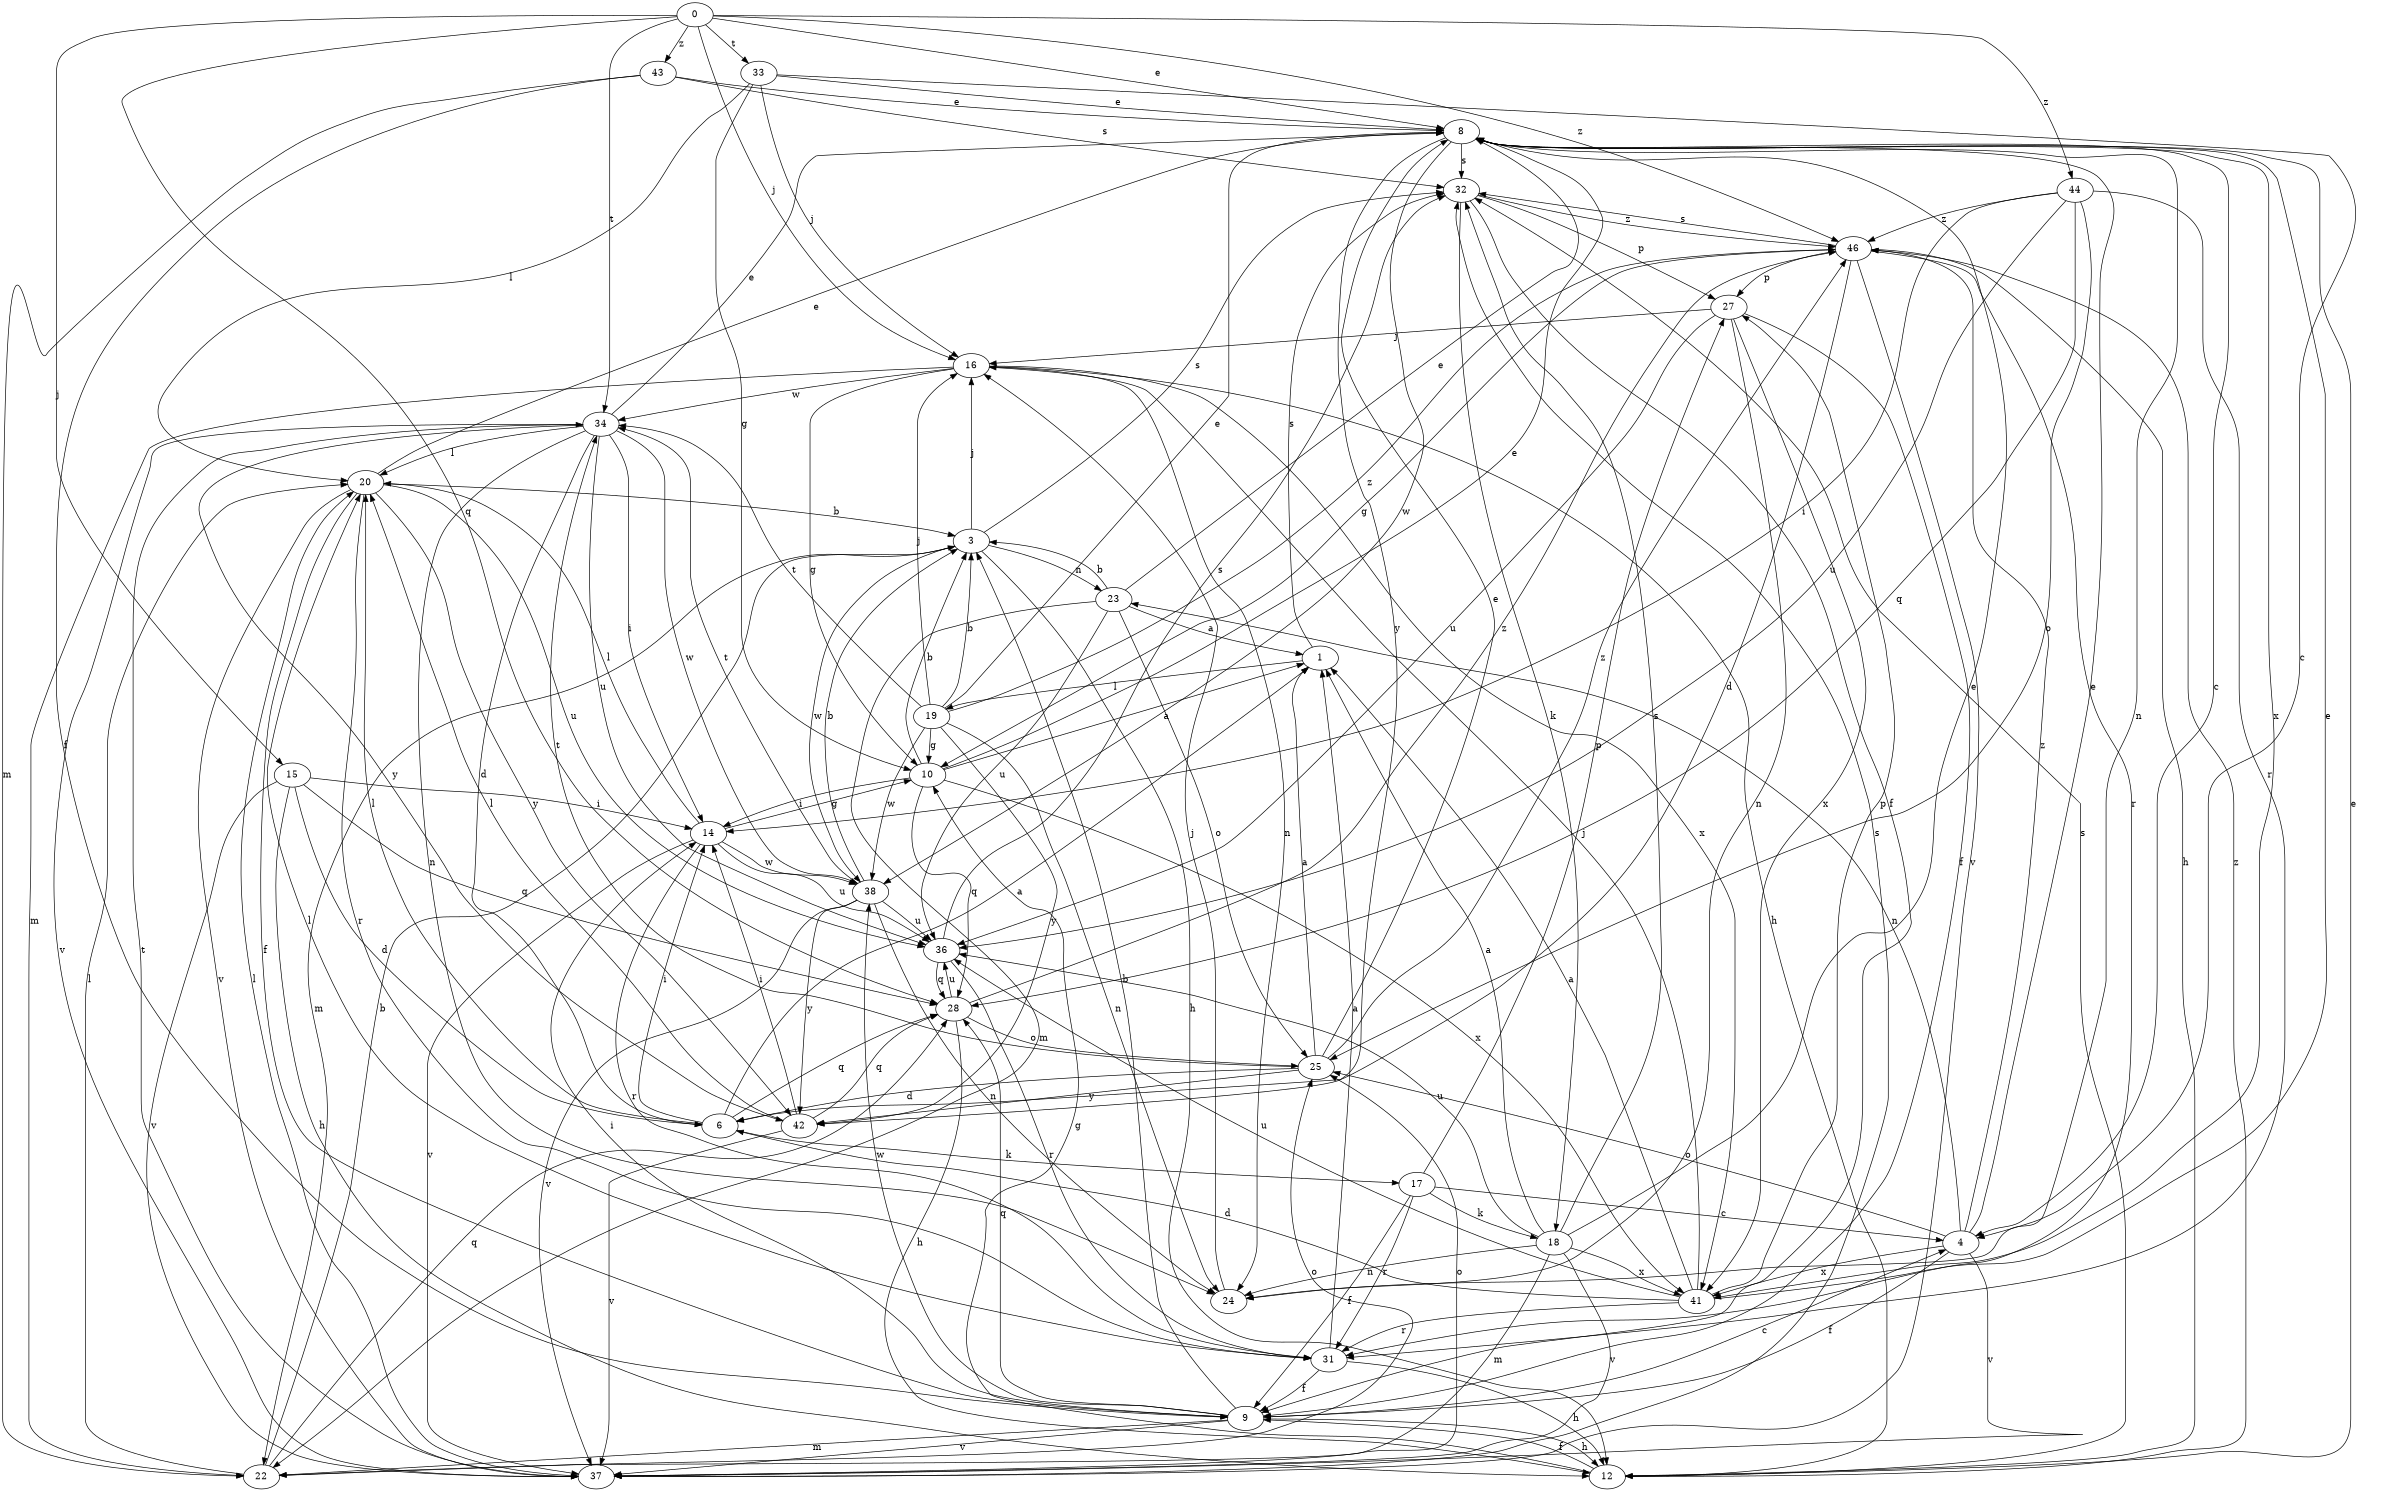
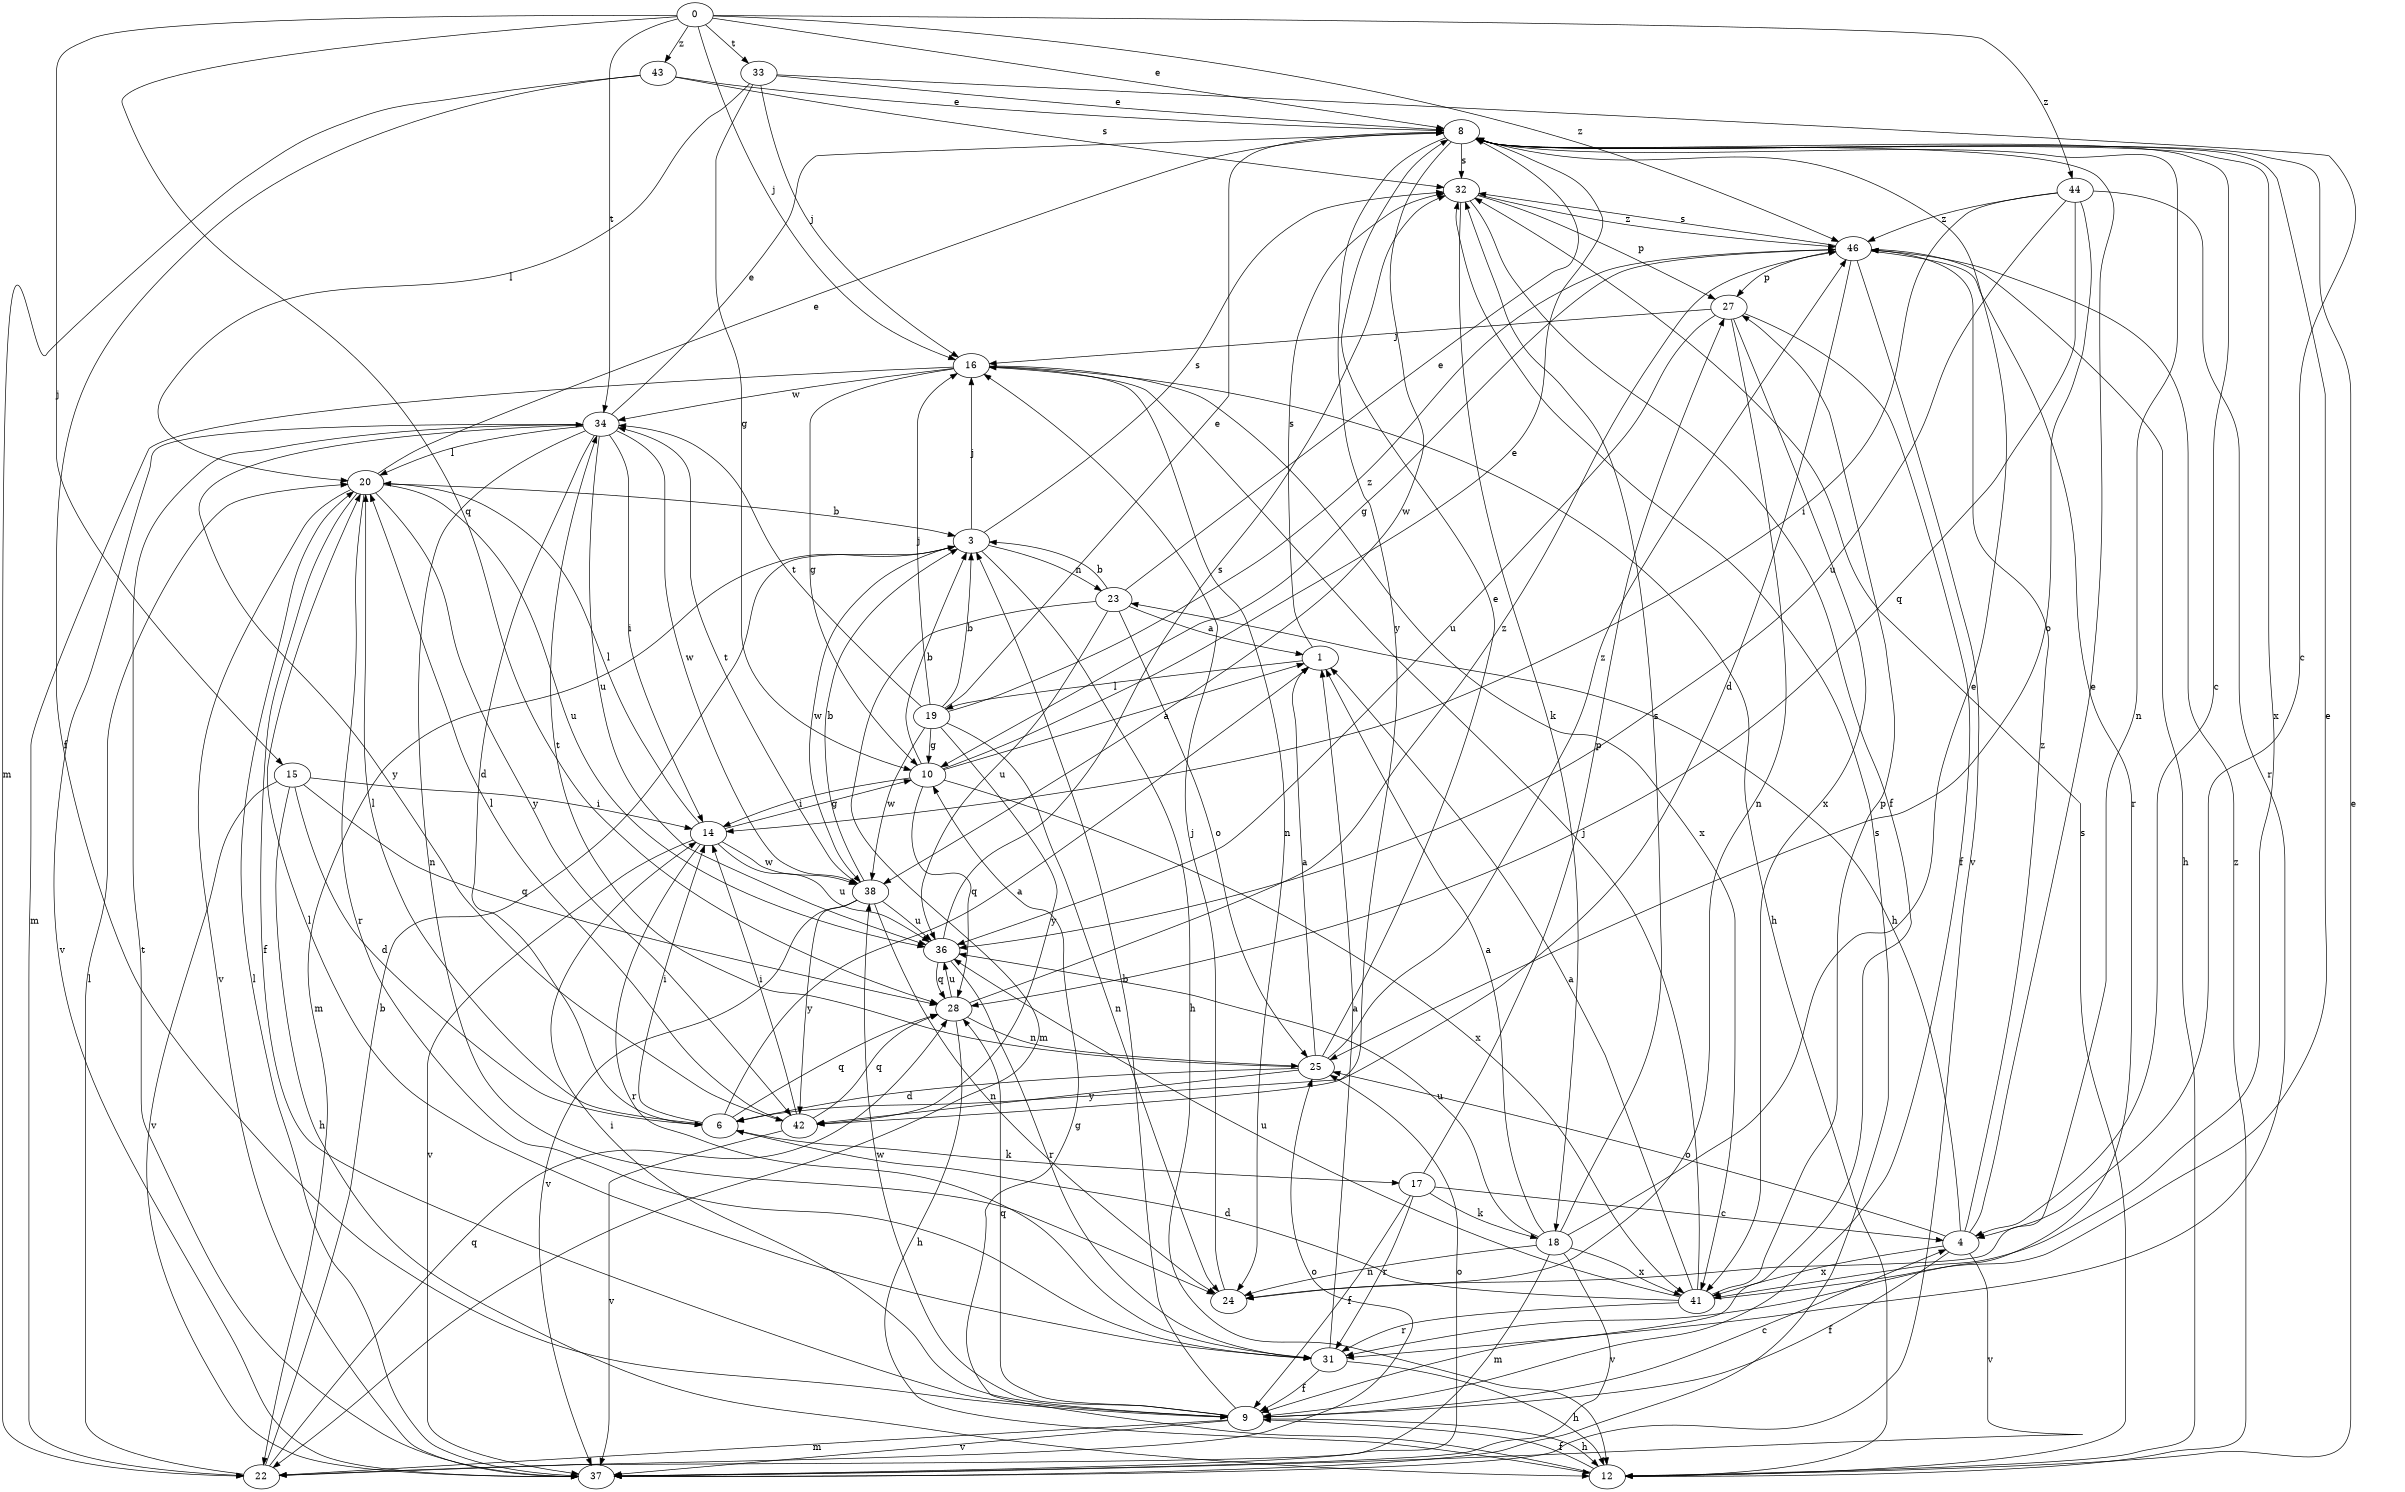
(1895, 921) -> (1895, 921)
(1034, 1038) -> (1034, 1038)
